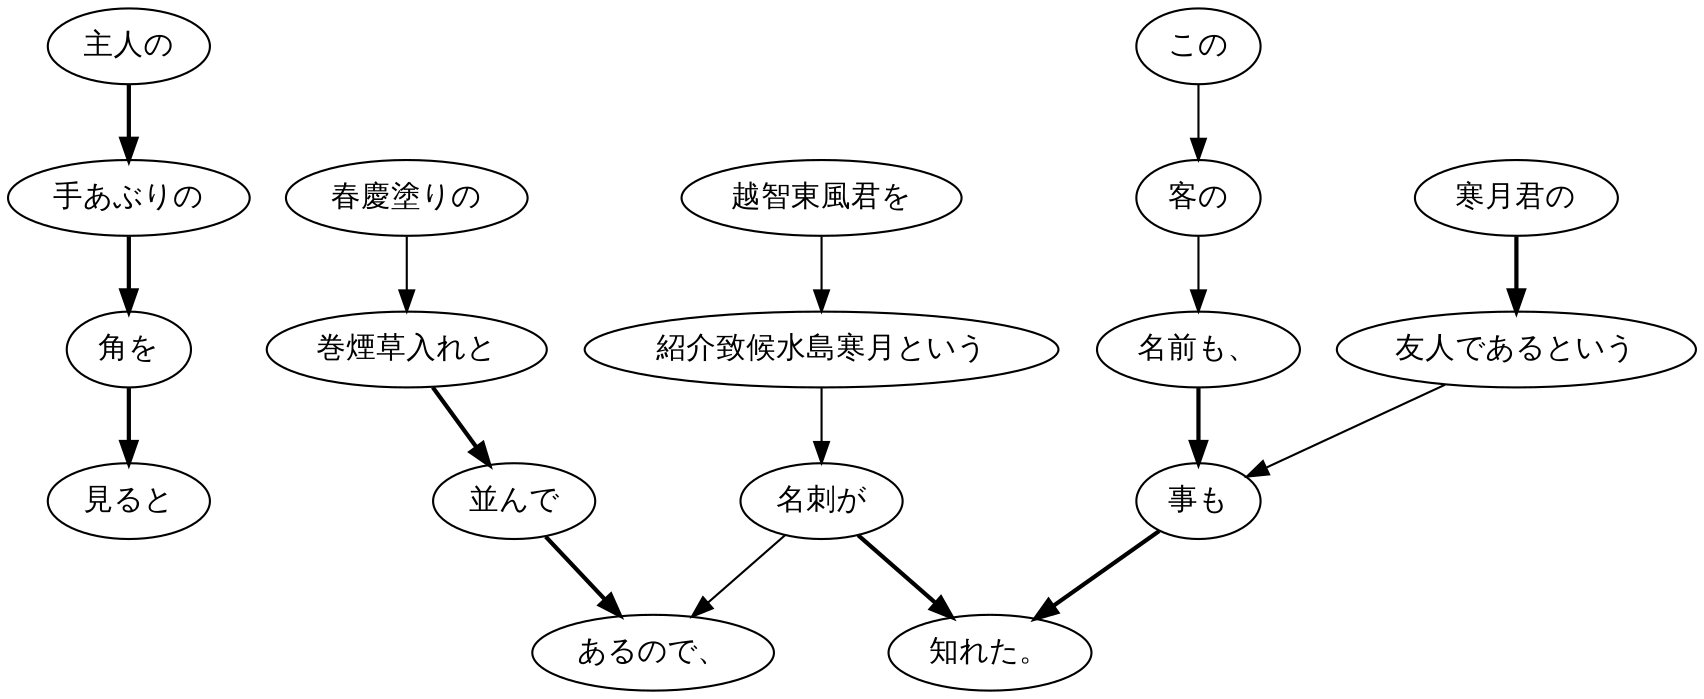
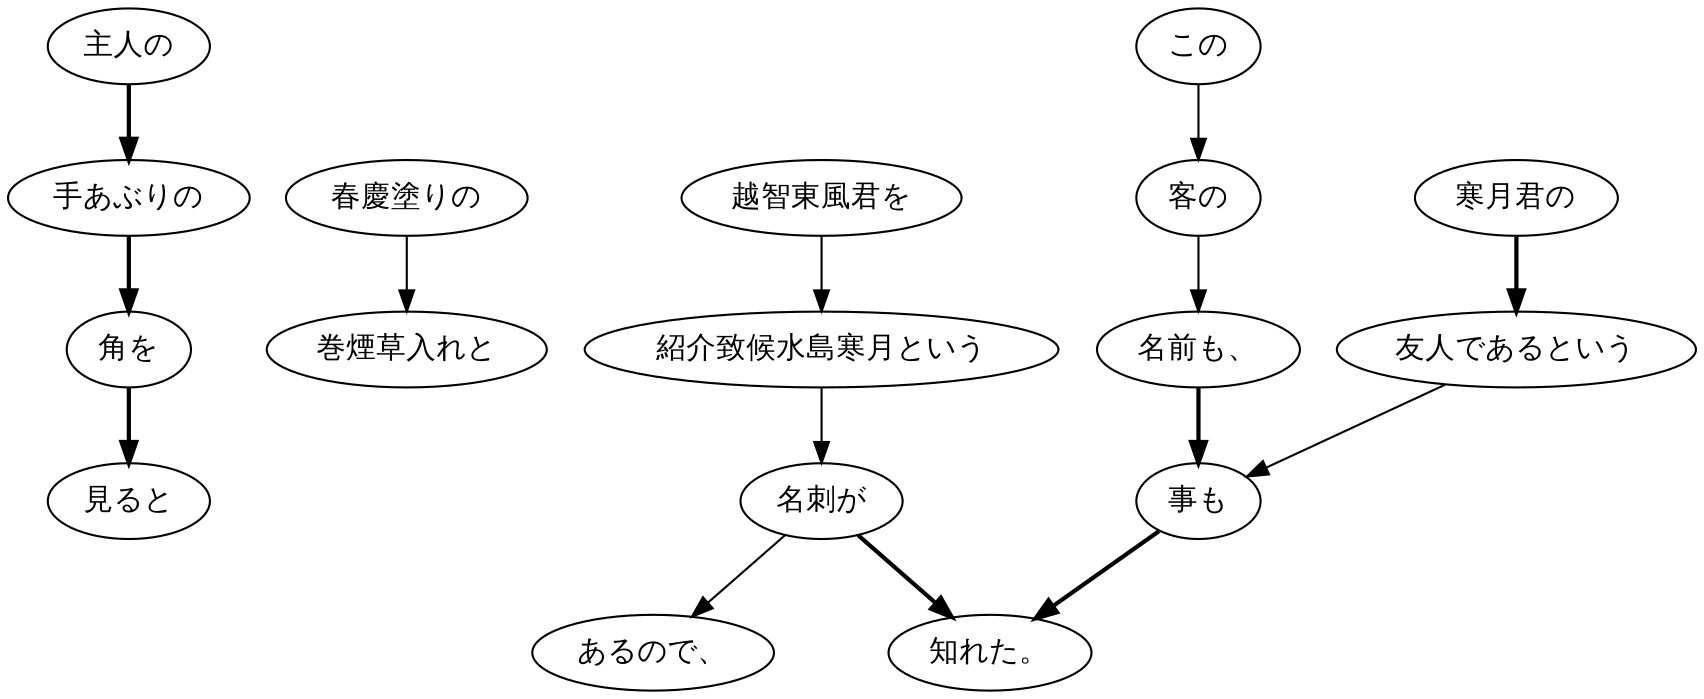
(514, 501) -> none
